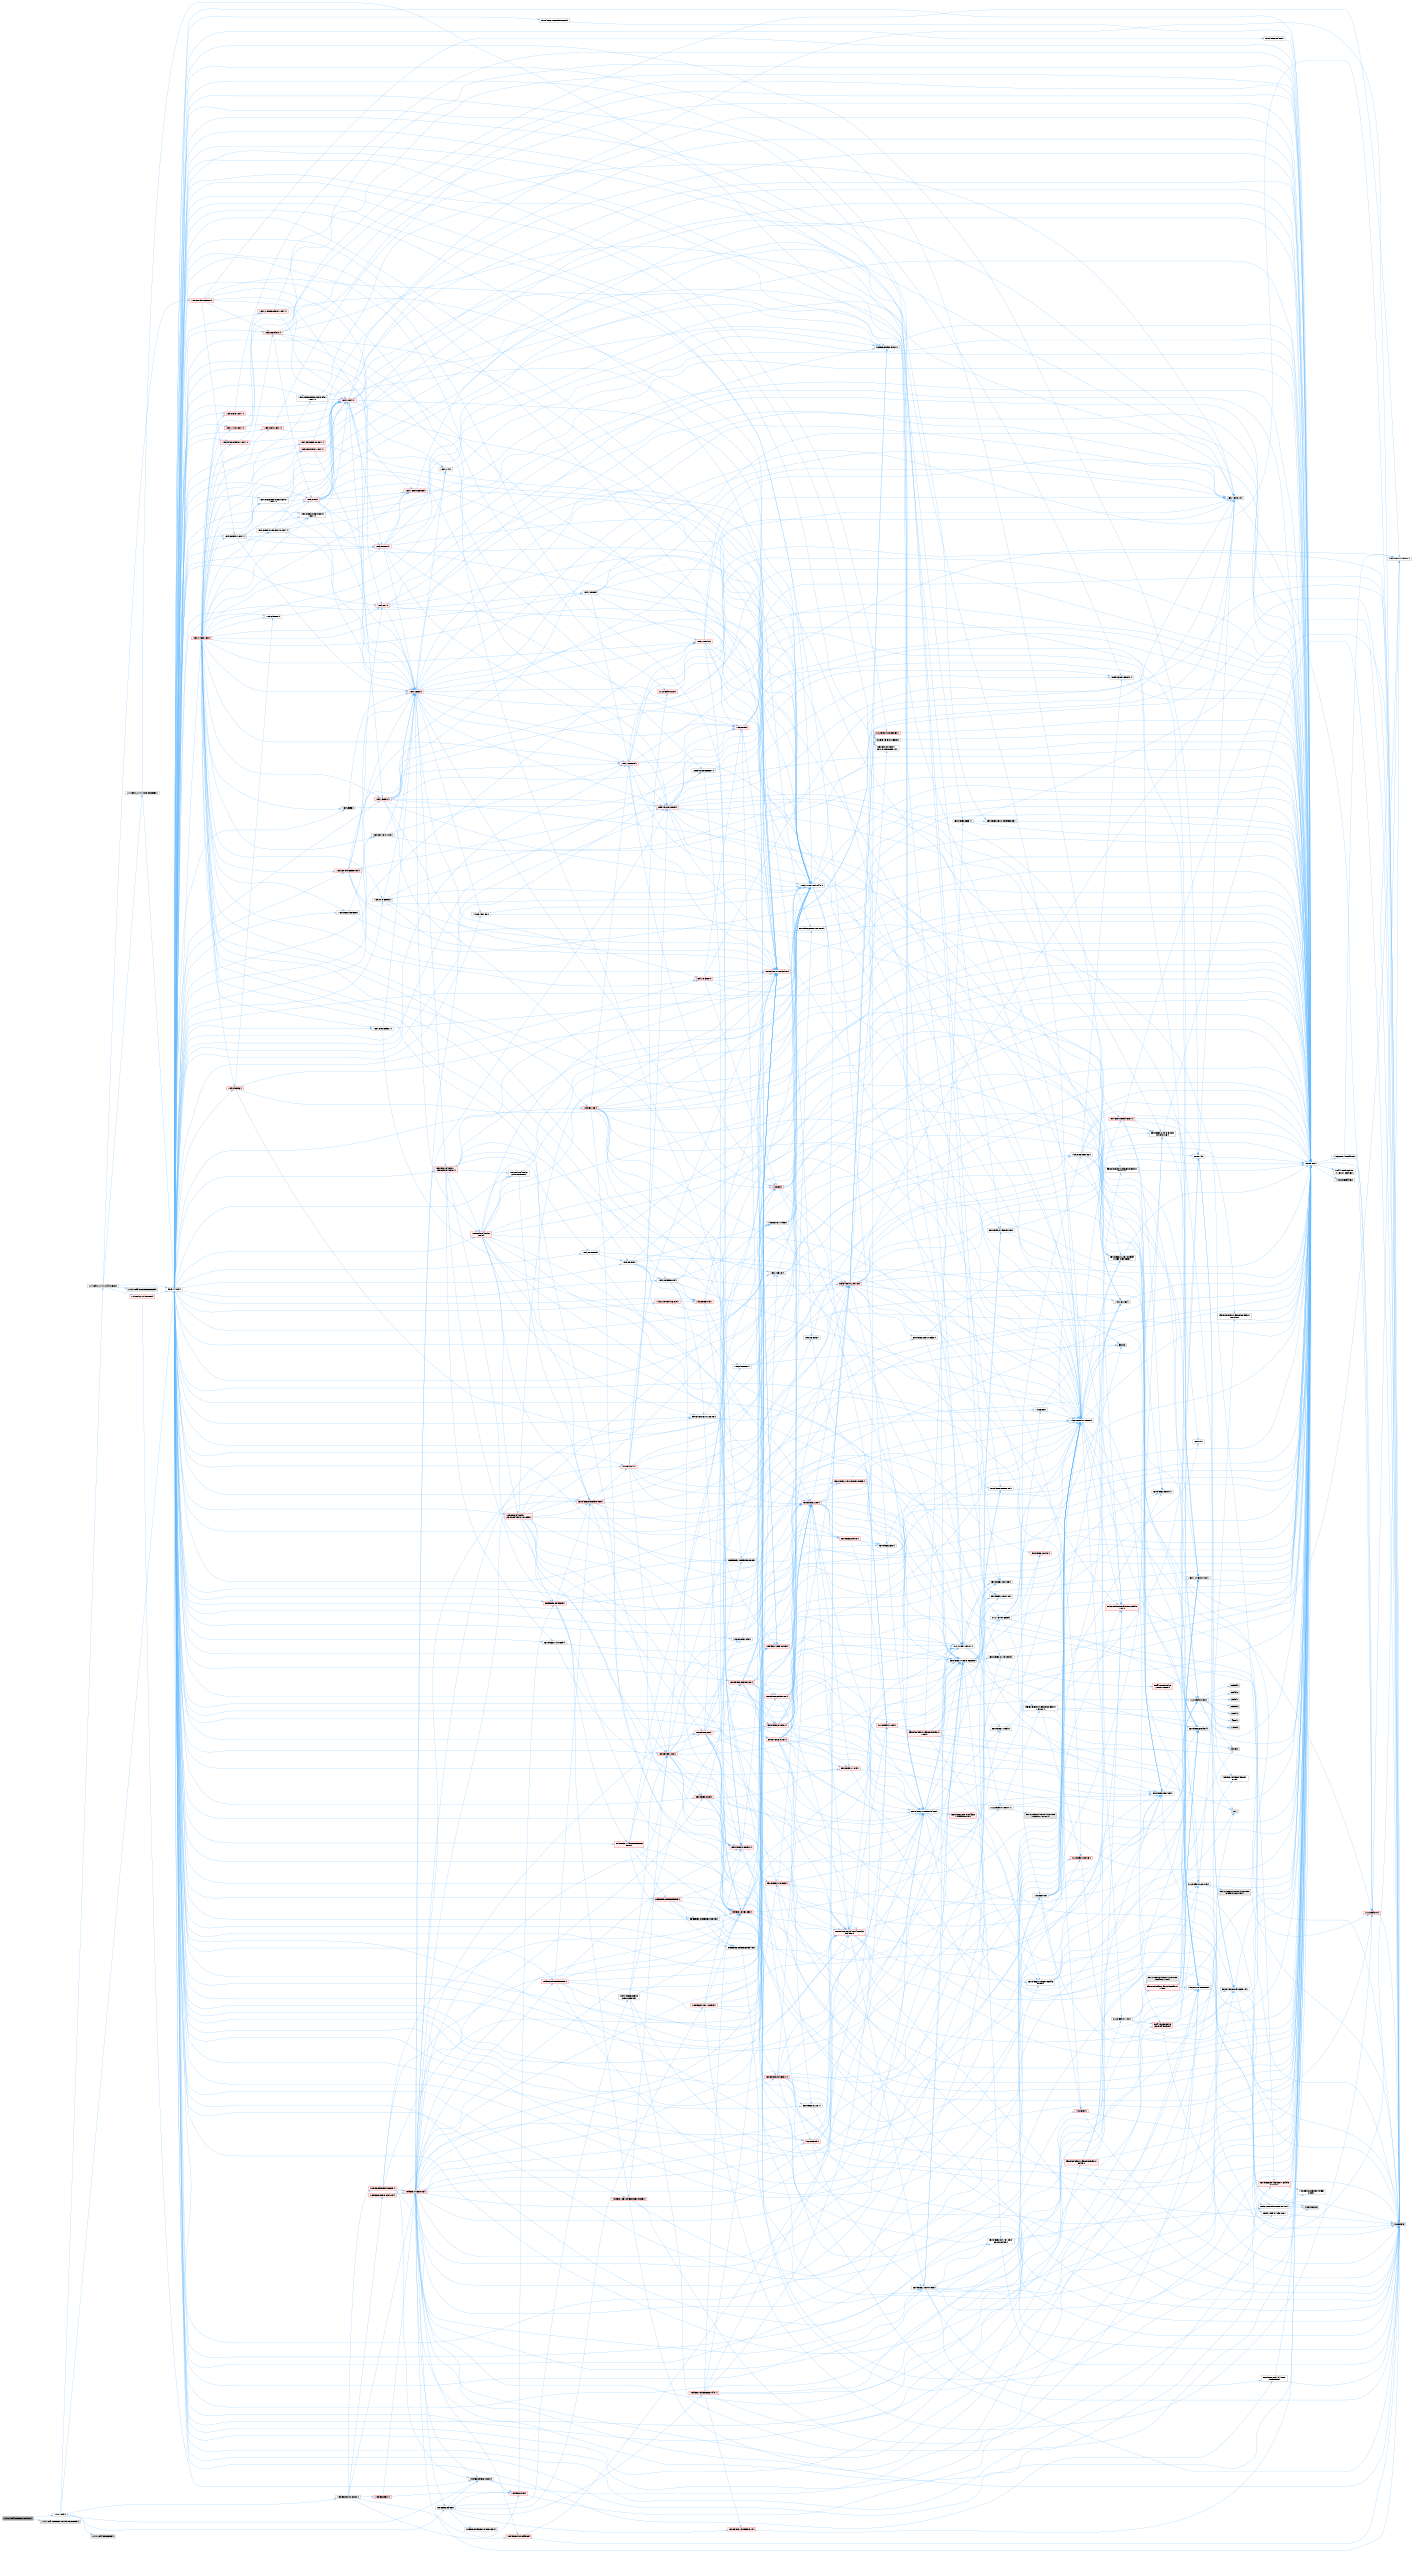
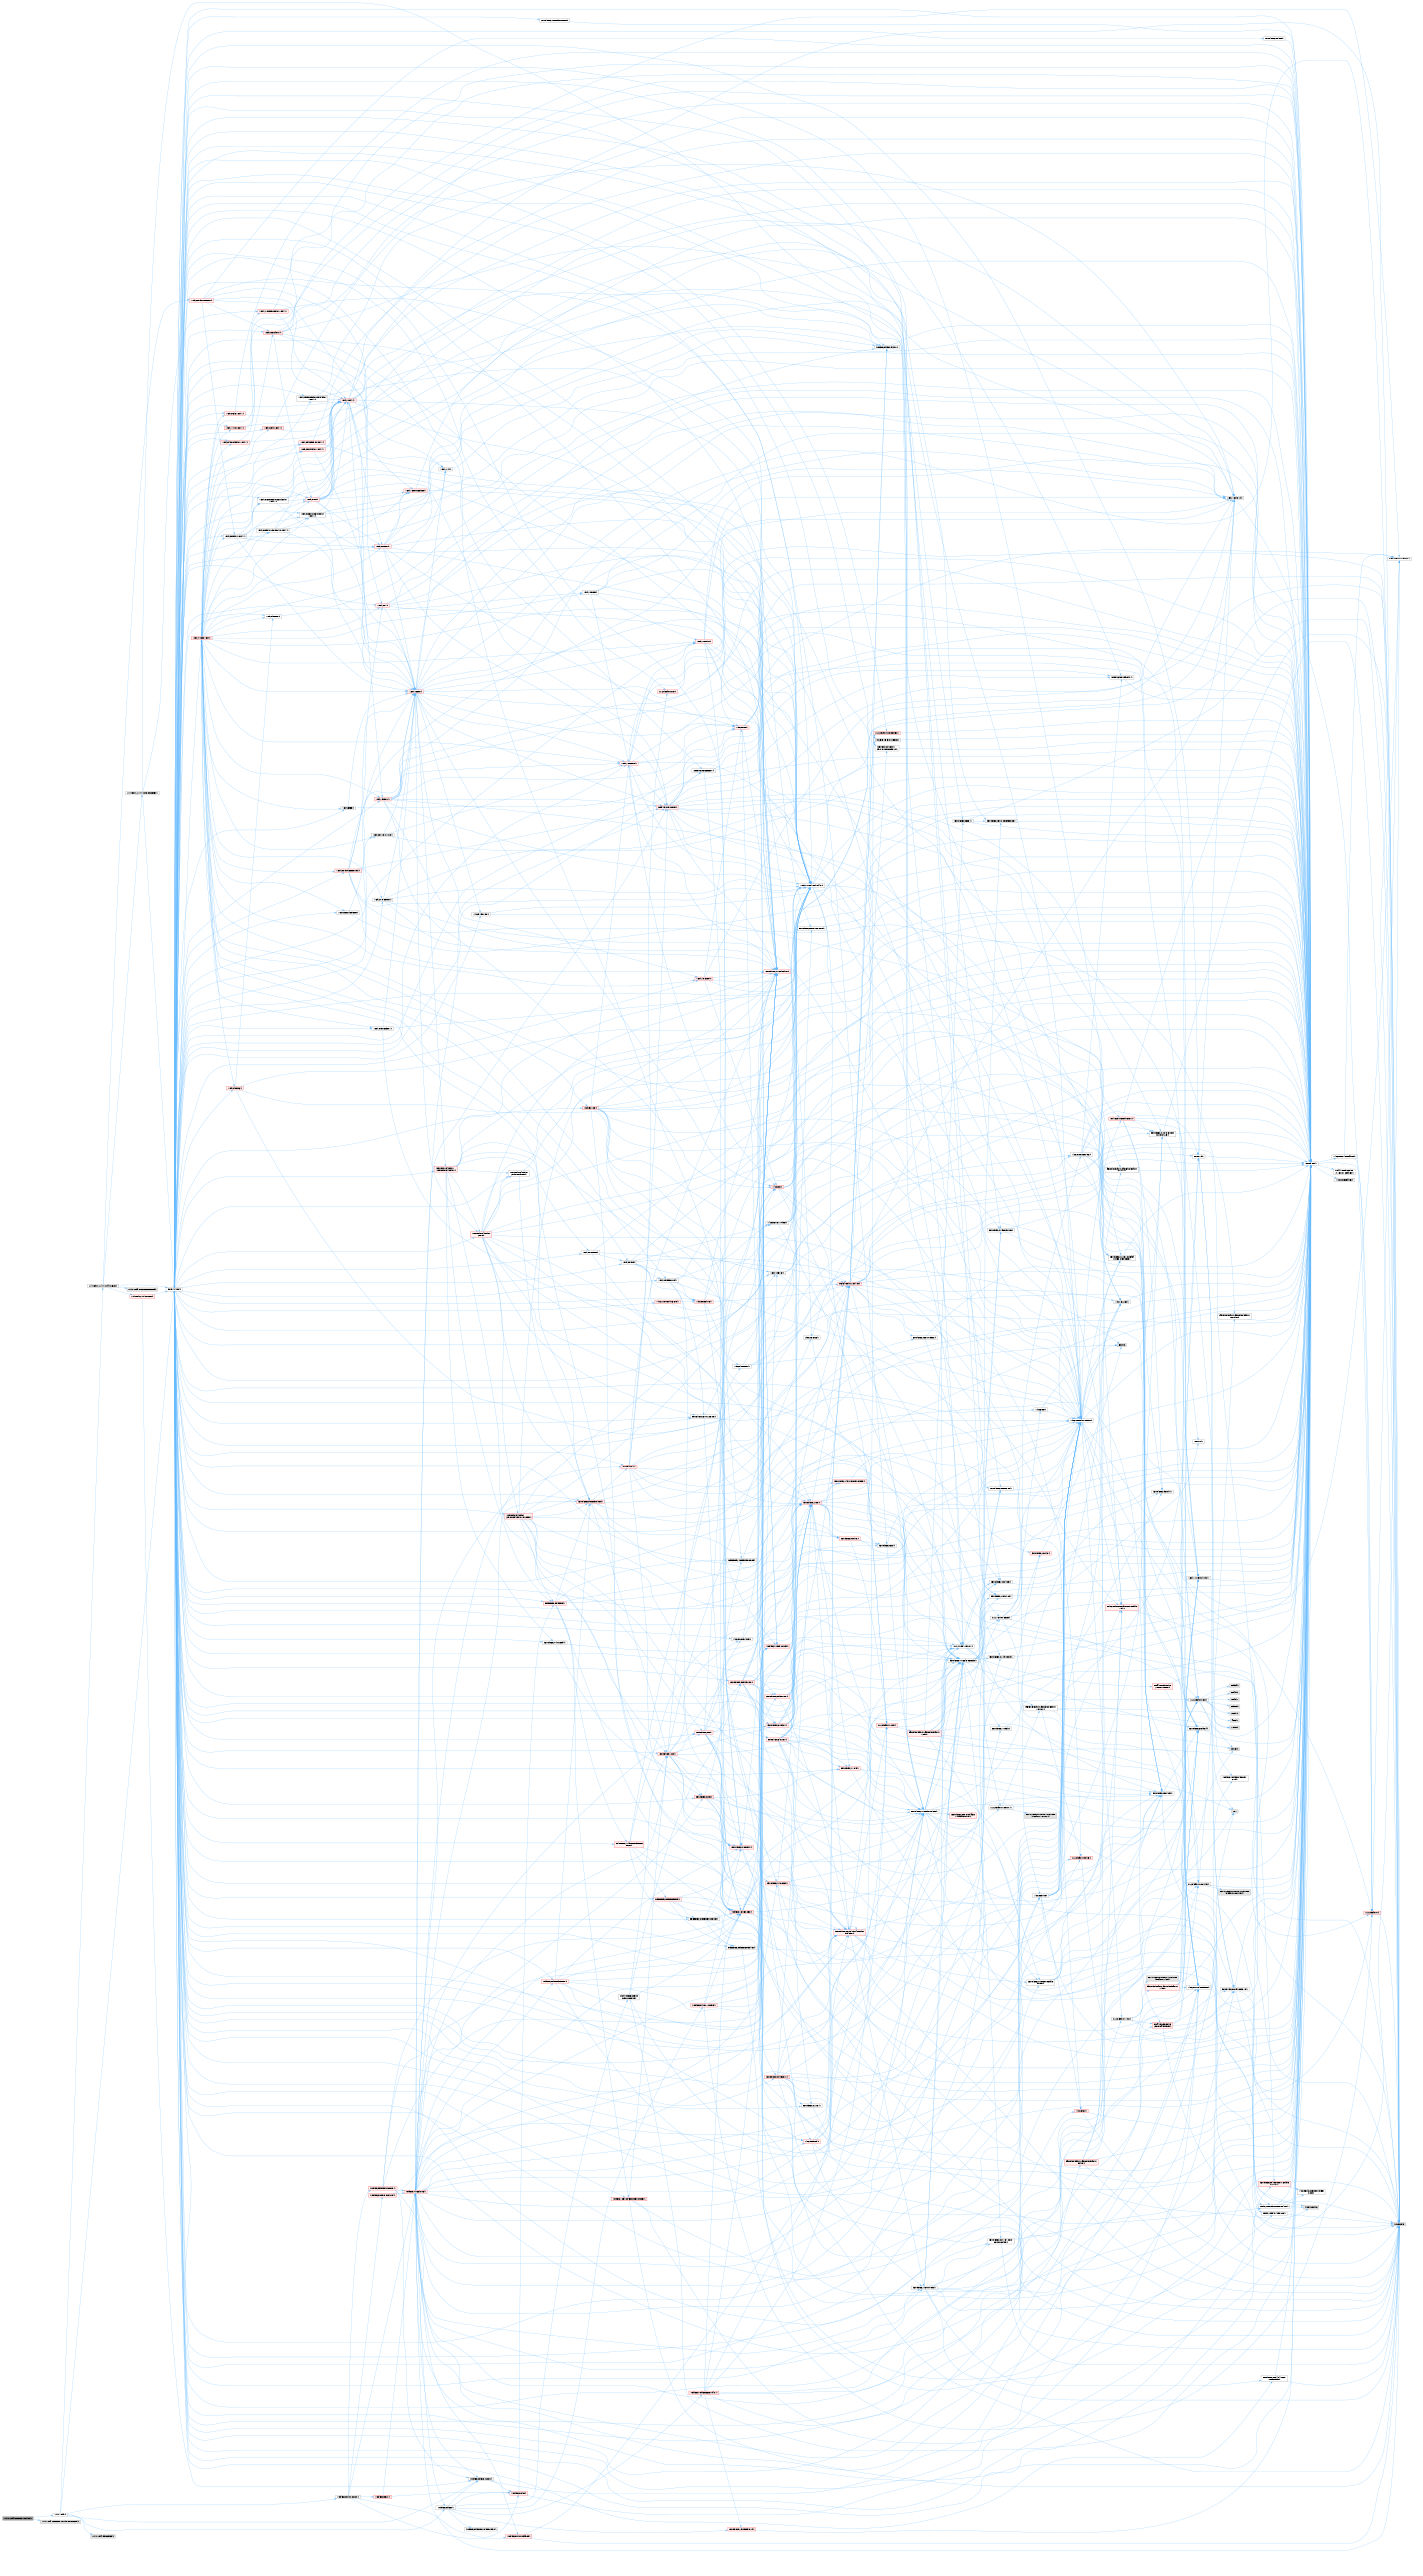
(176, 772) -> (166, 523)
(962, 1771) -> (985, 1331)
(446, 2508) -> (446, 2508)
